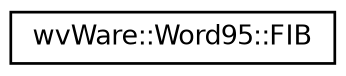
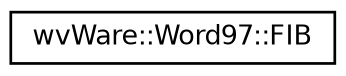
(173, 38) -> (173, 38)
